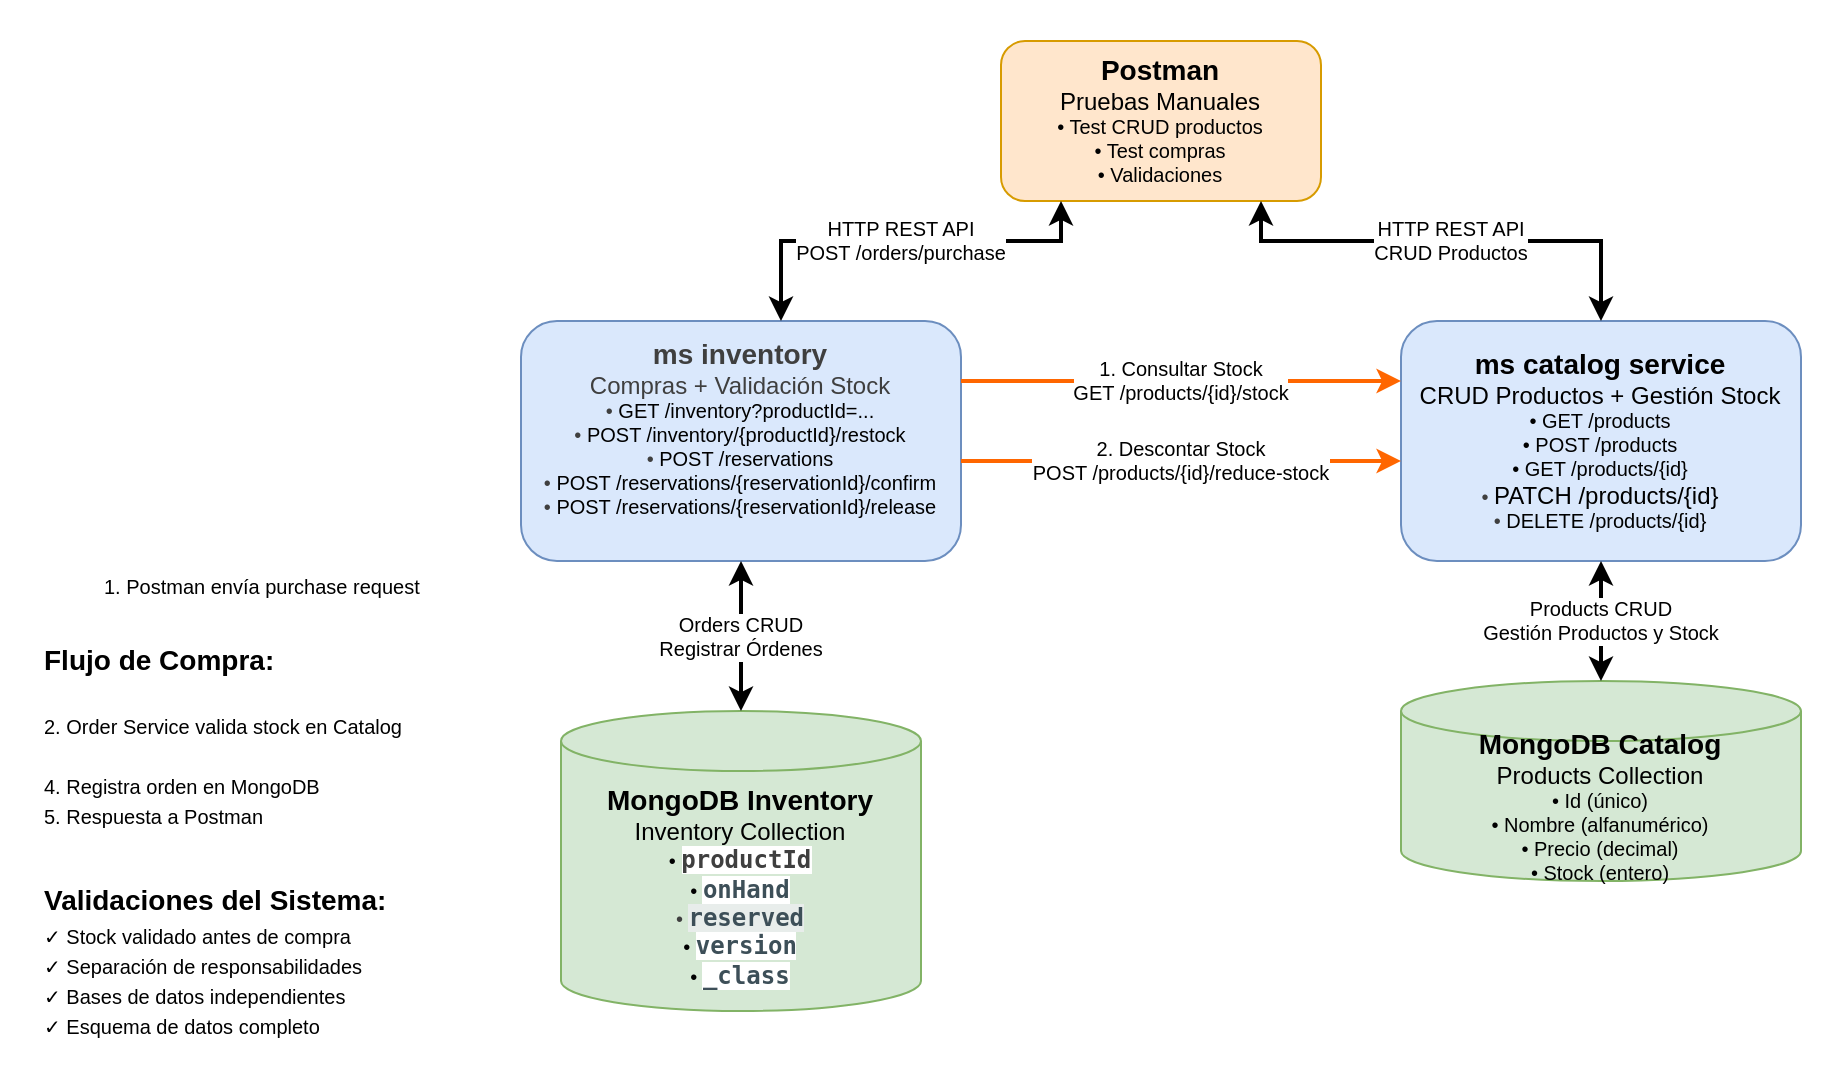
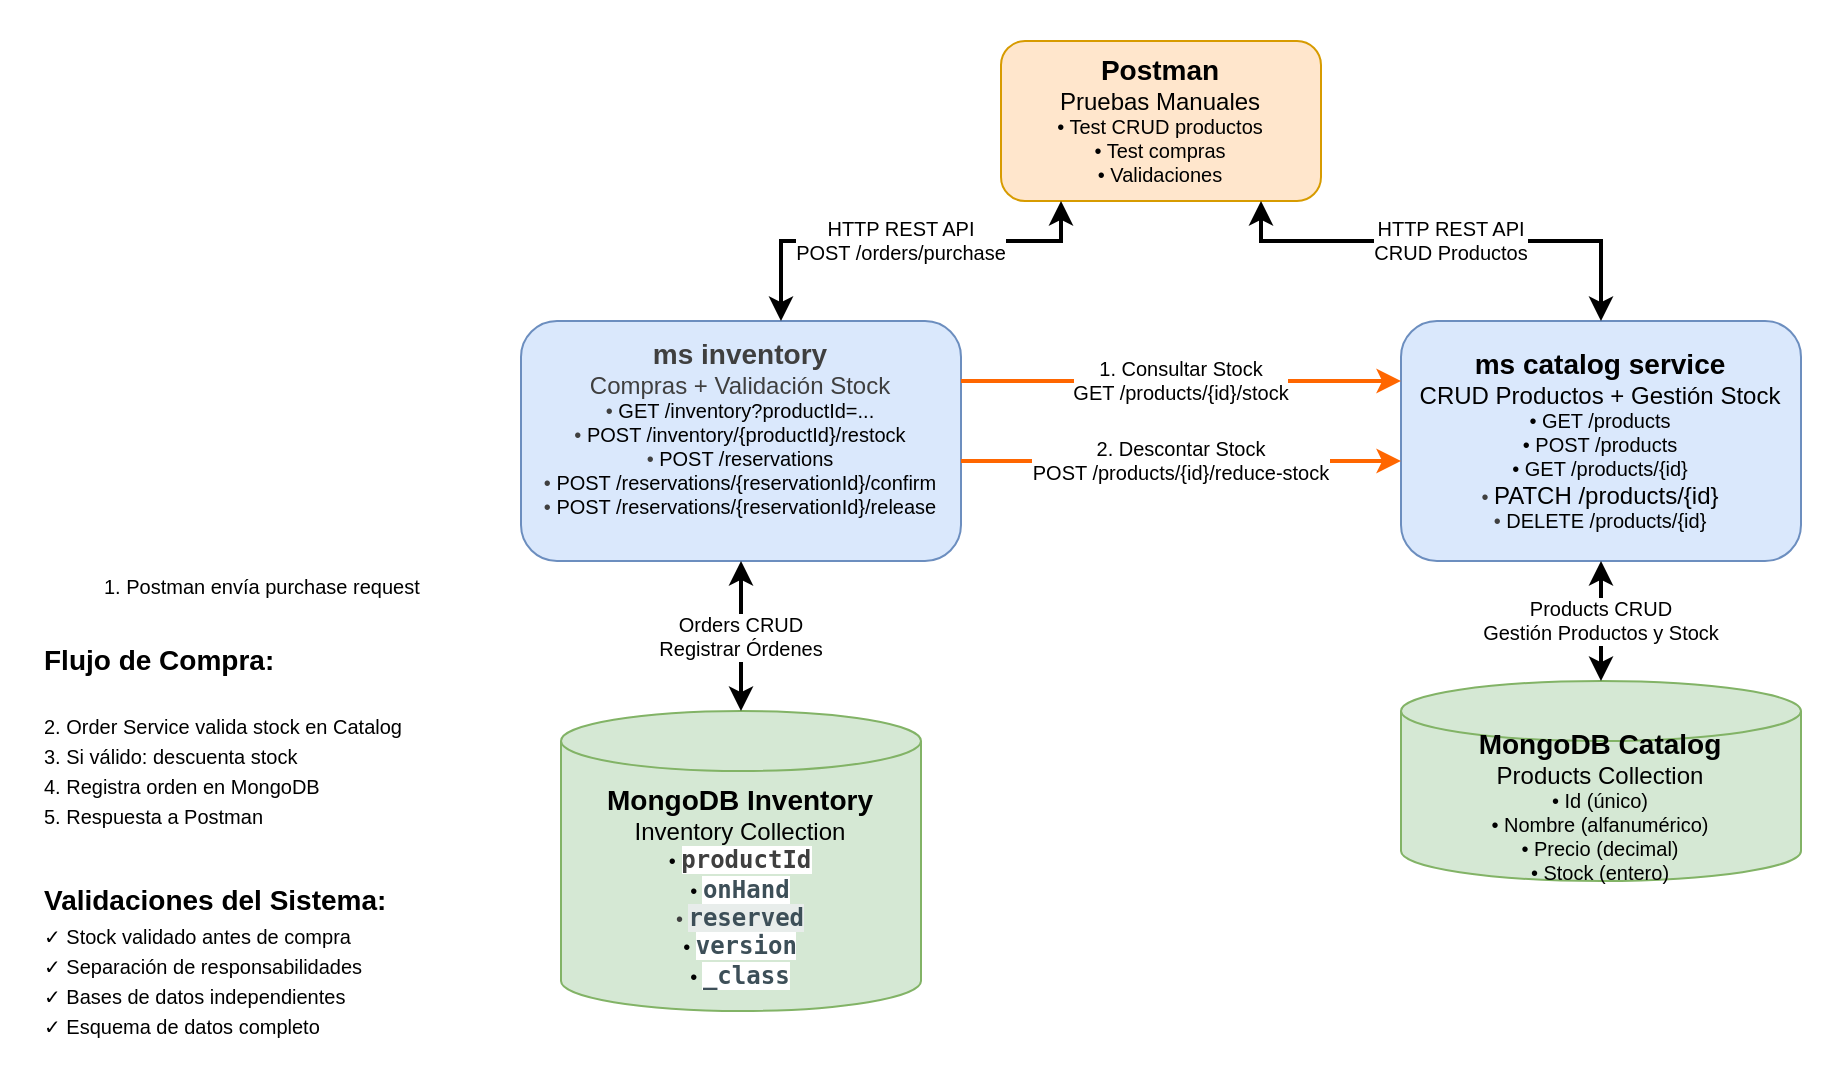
none -> (241, 756)
